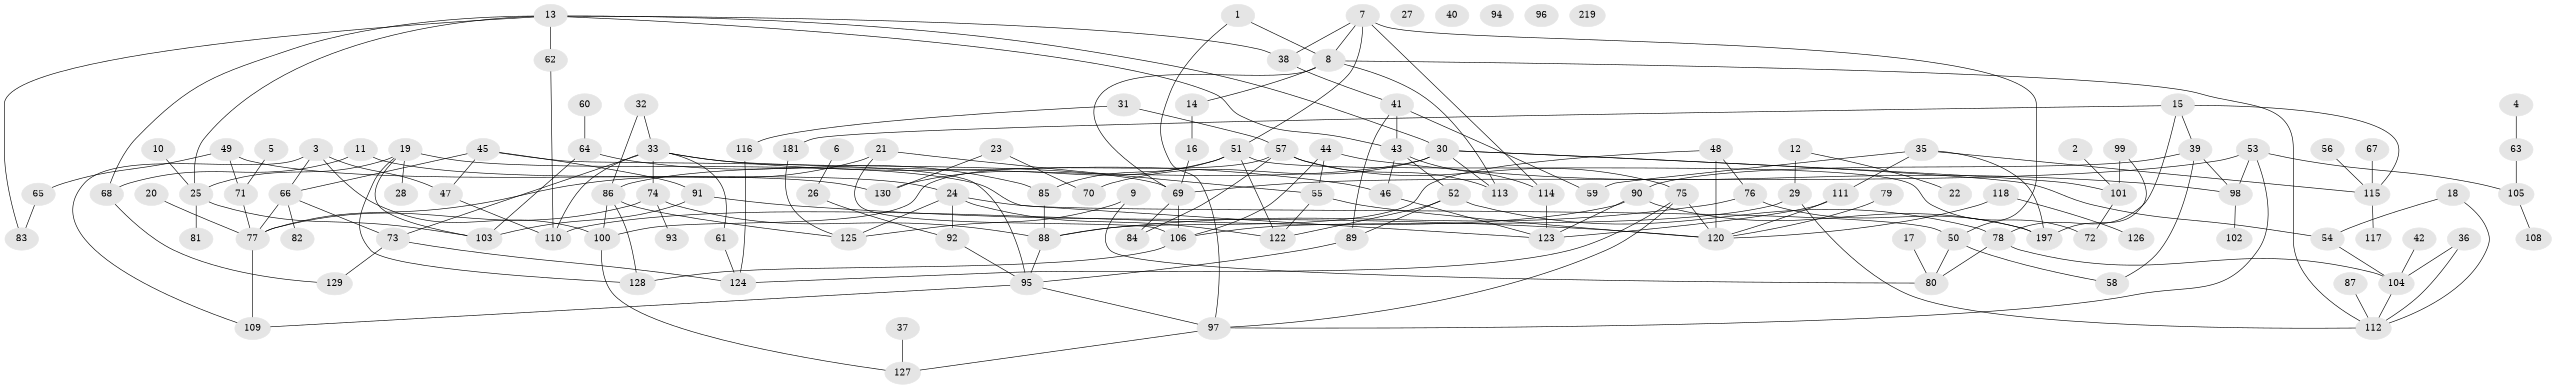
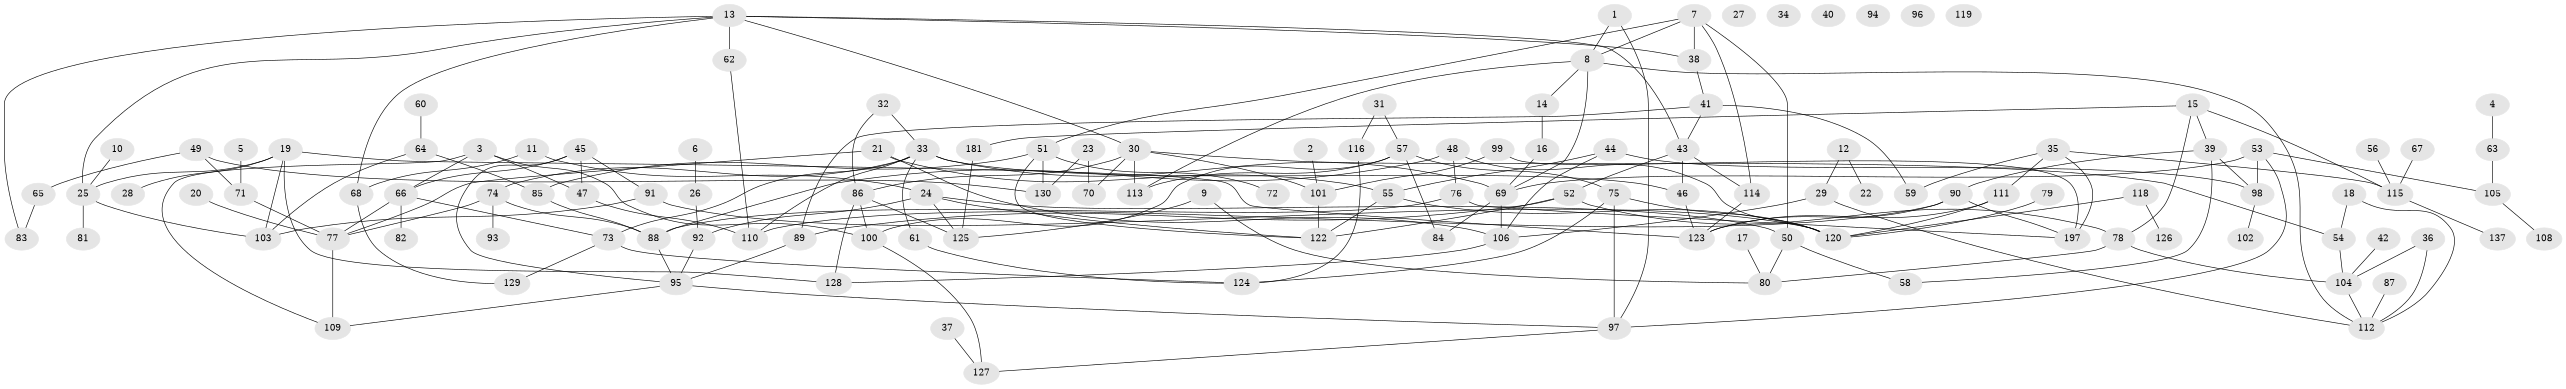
(1587, 16) -> (1964, 16)
none -> (1784, 16)
(2105, 217) -> (1319, 217)
(2373, 239) -> (2498, 239)
